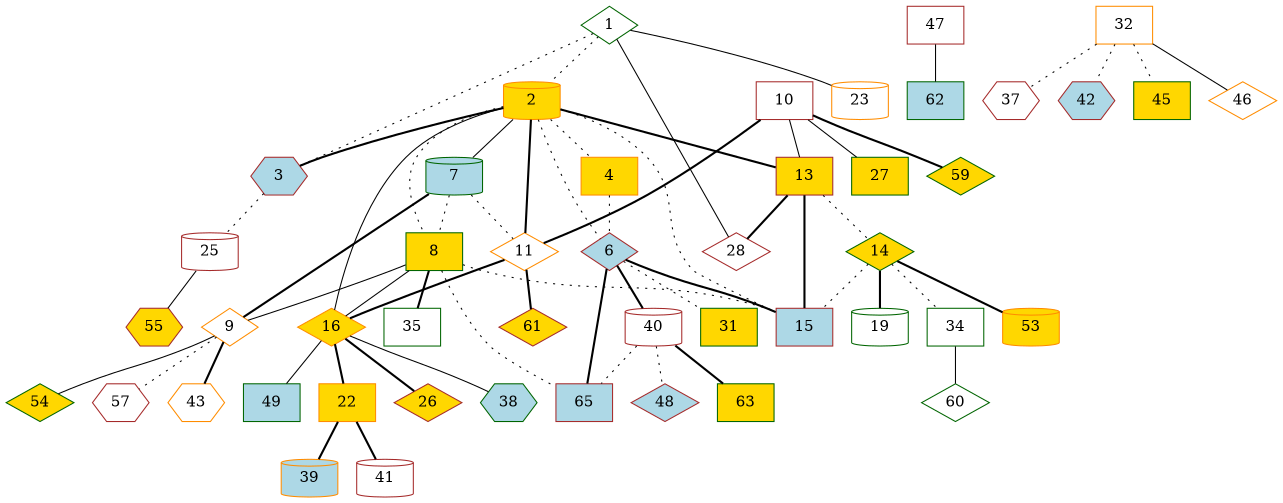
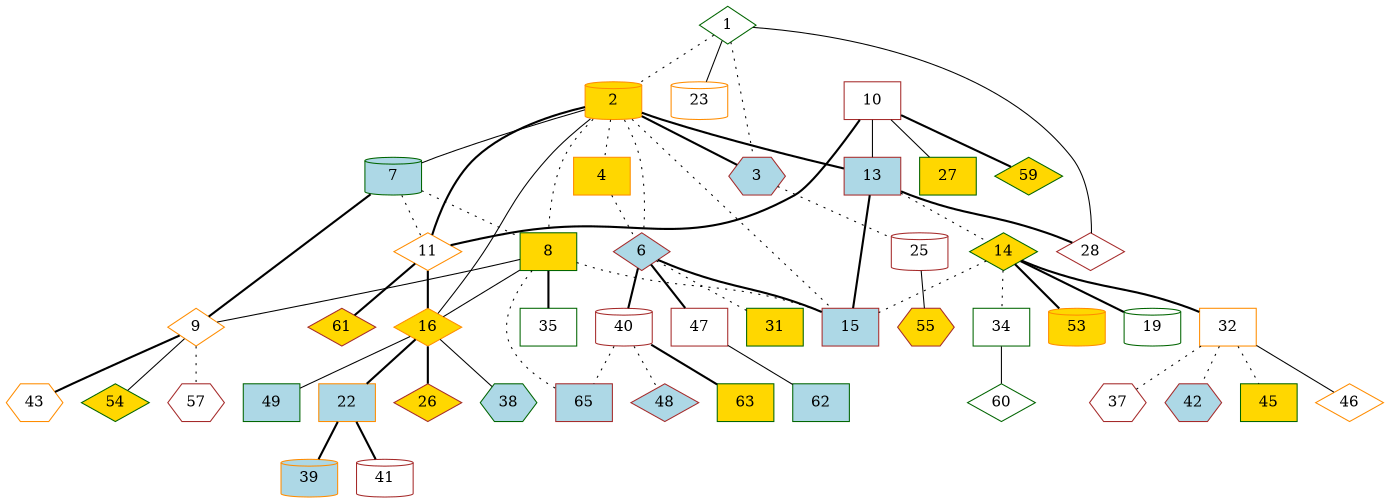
(804, 176) -> (872, 176)
none -> (1110, 287)
(597, 326) -> (671, 290)
(347, 403) -> (347, 403)
